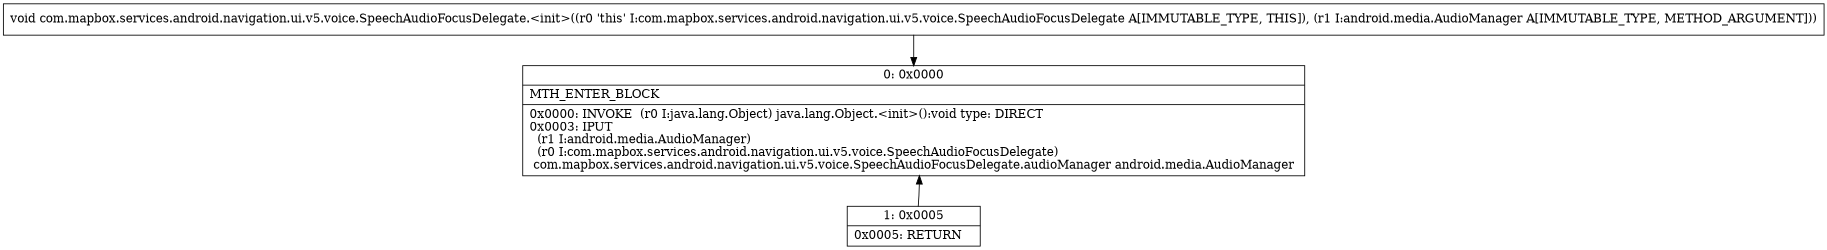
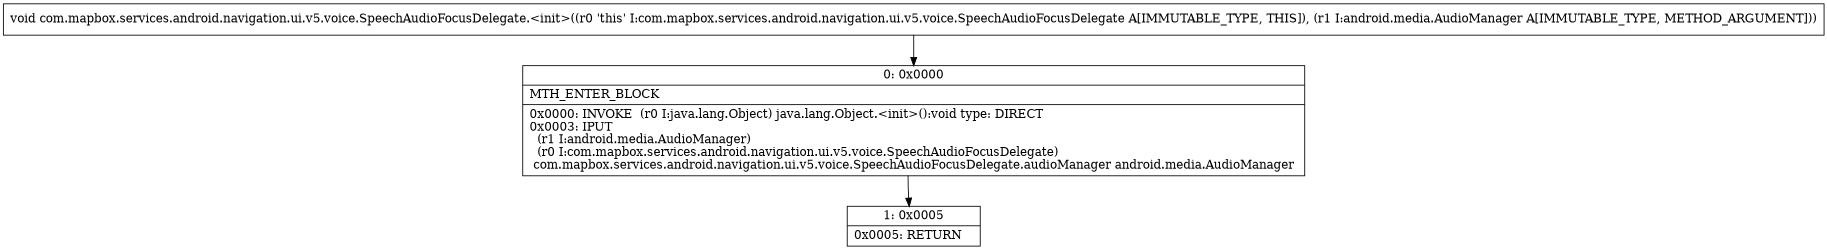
(919, 195) -> (908, 187)
